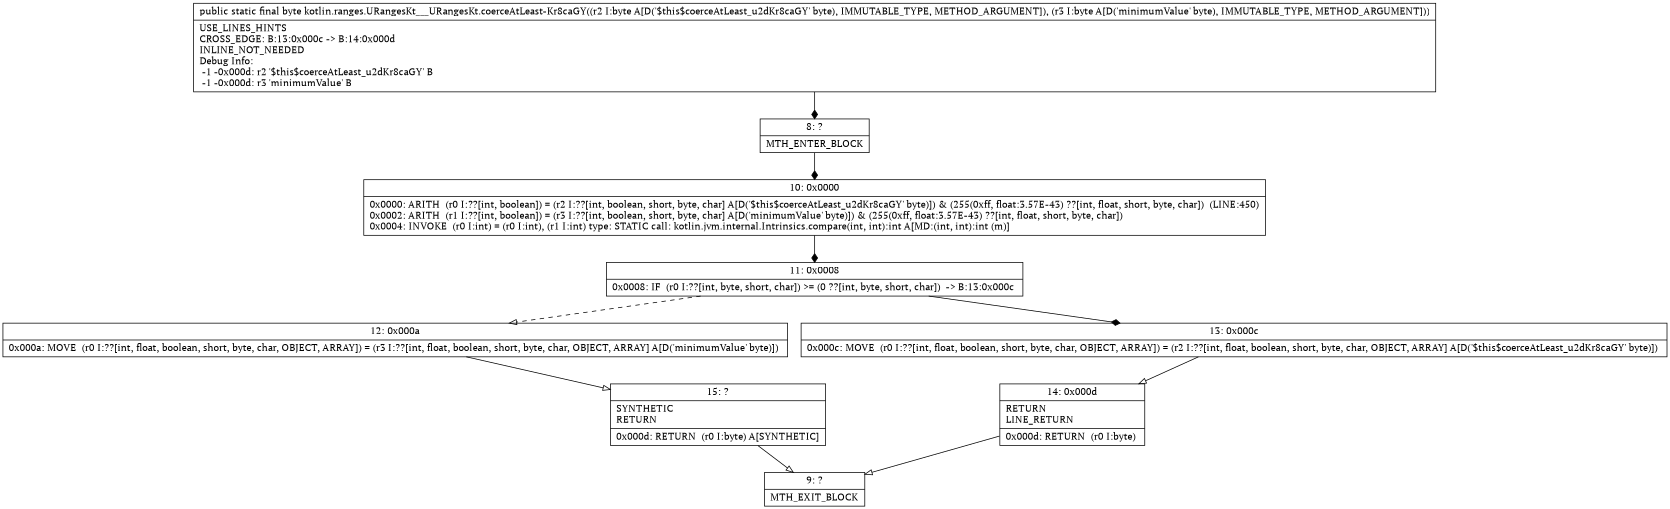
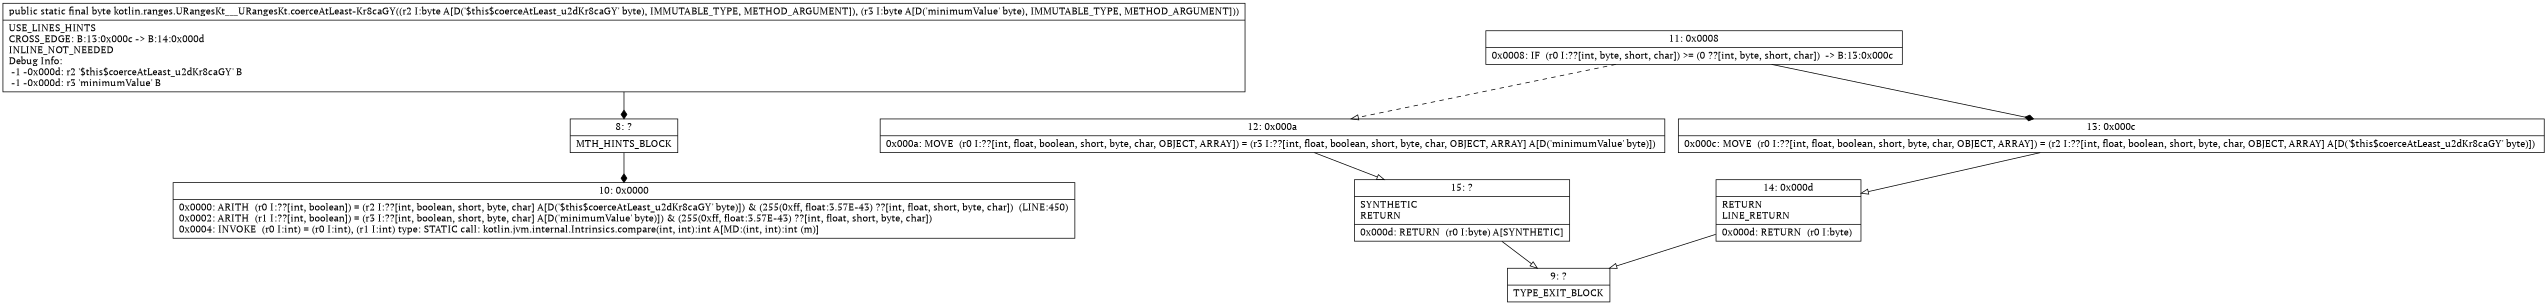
(815, 144) -> (624, 144)
(815, 244) -> none
(815, 497) -> (1559, 293)
